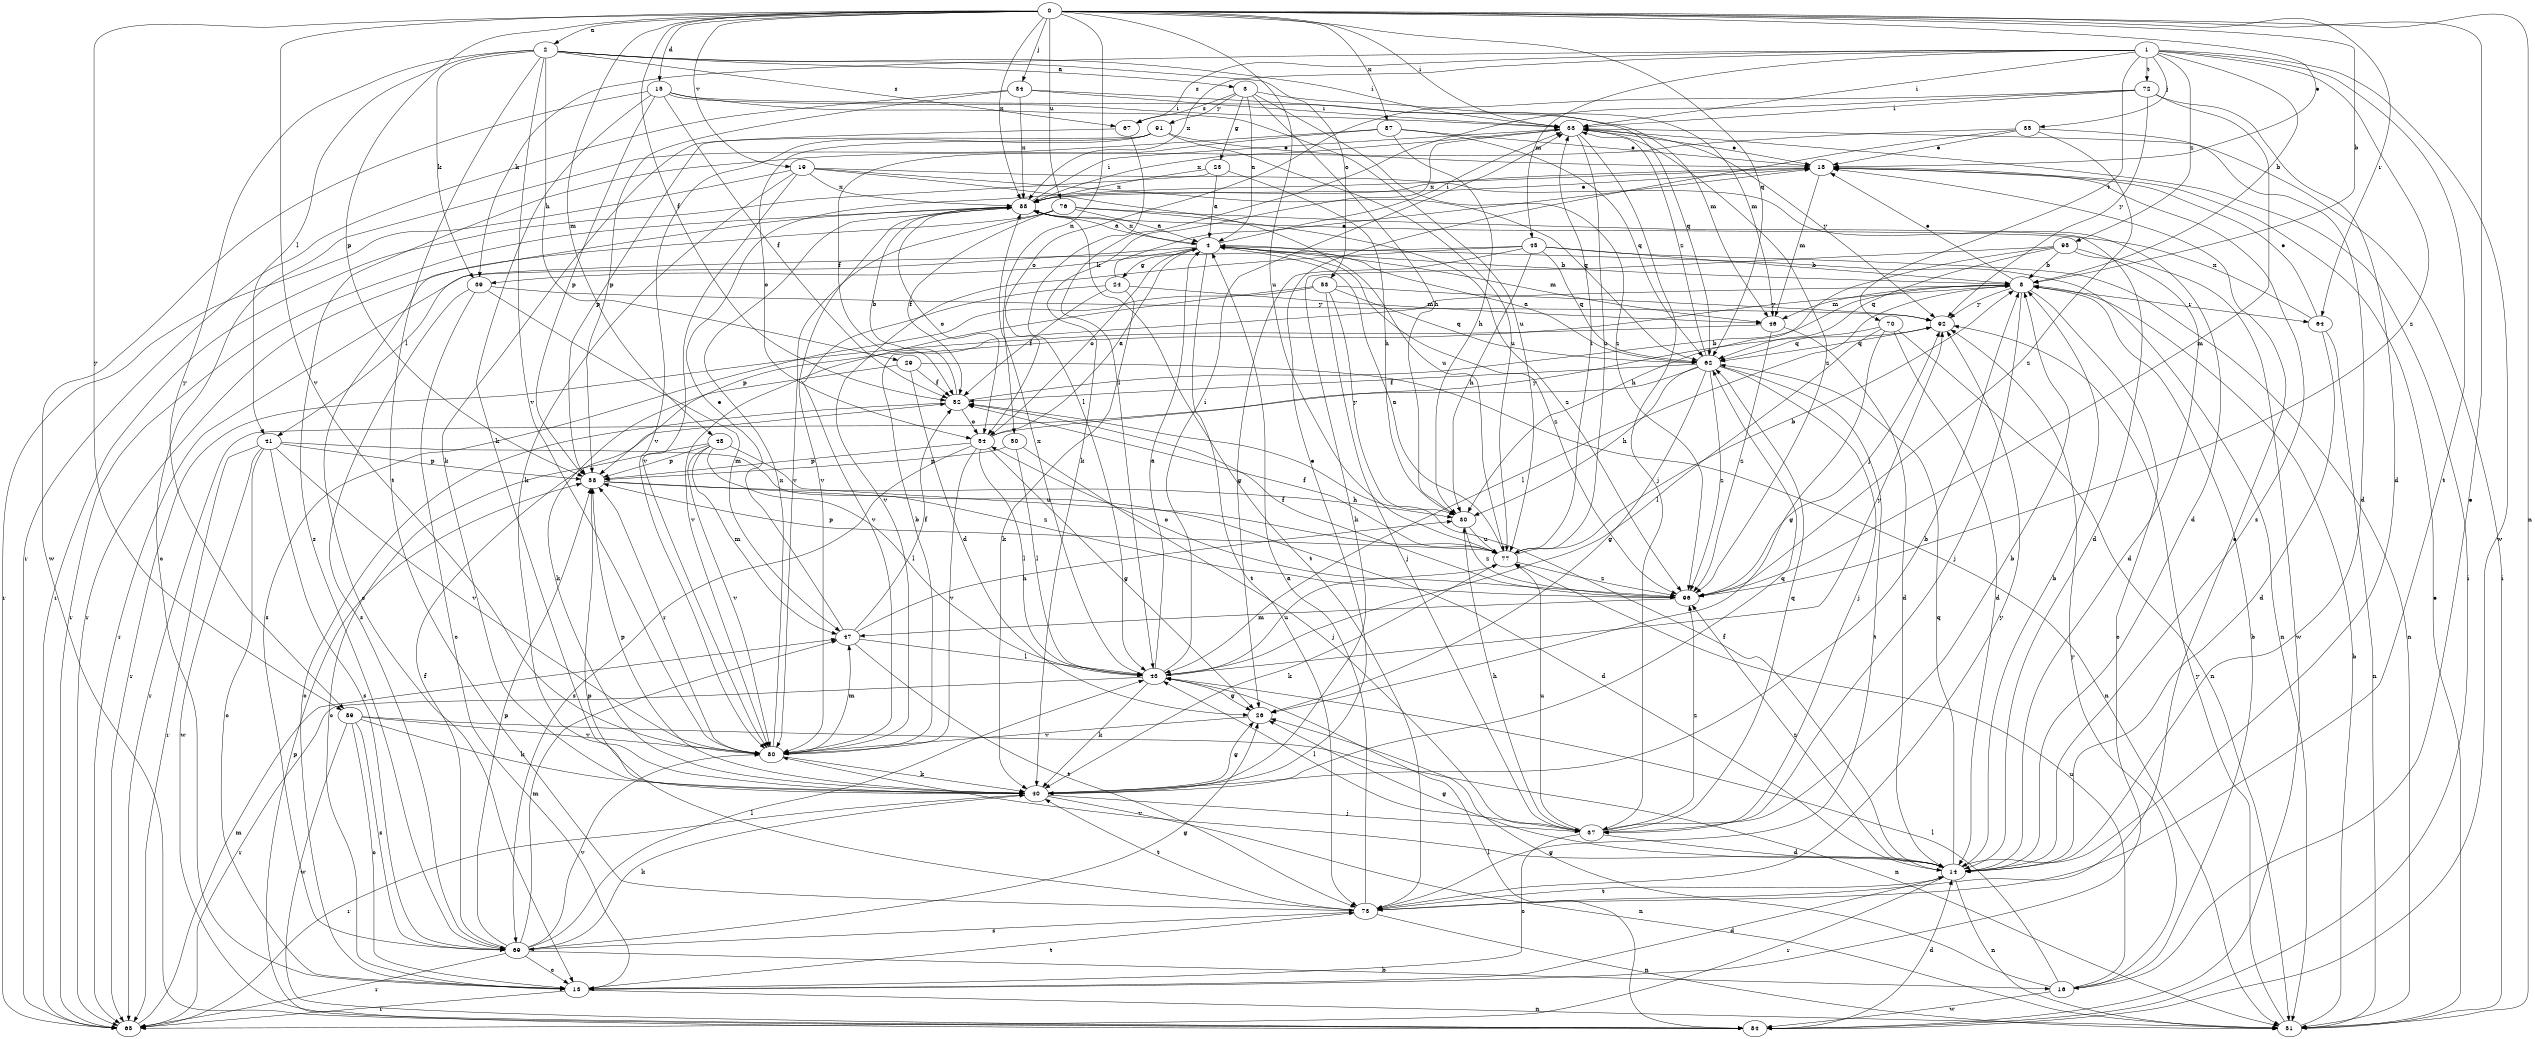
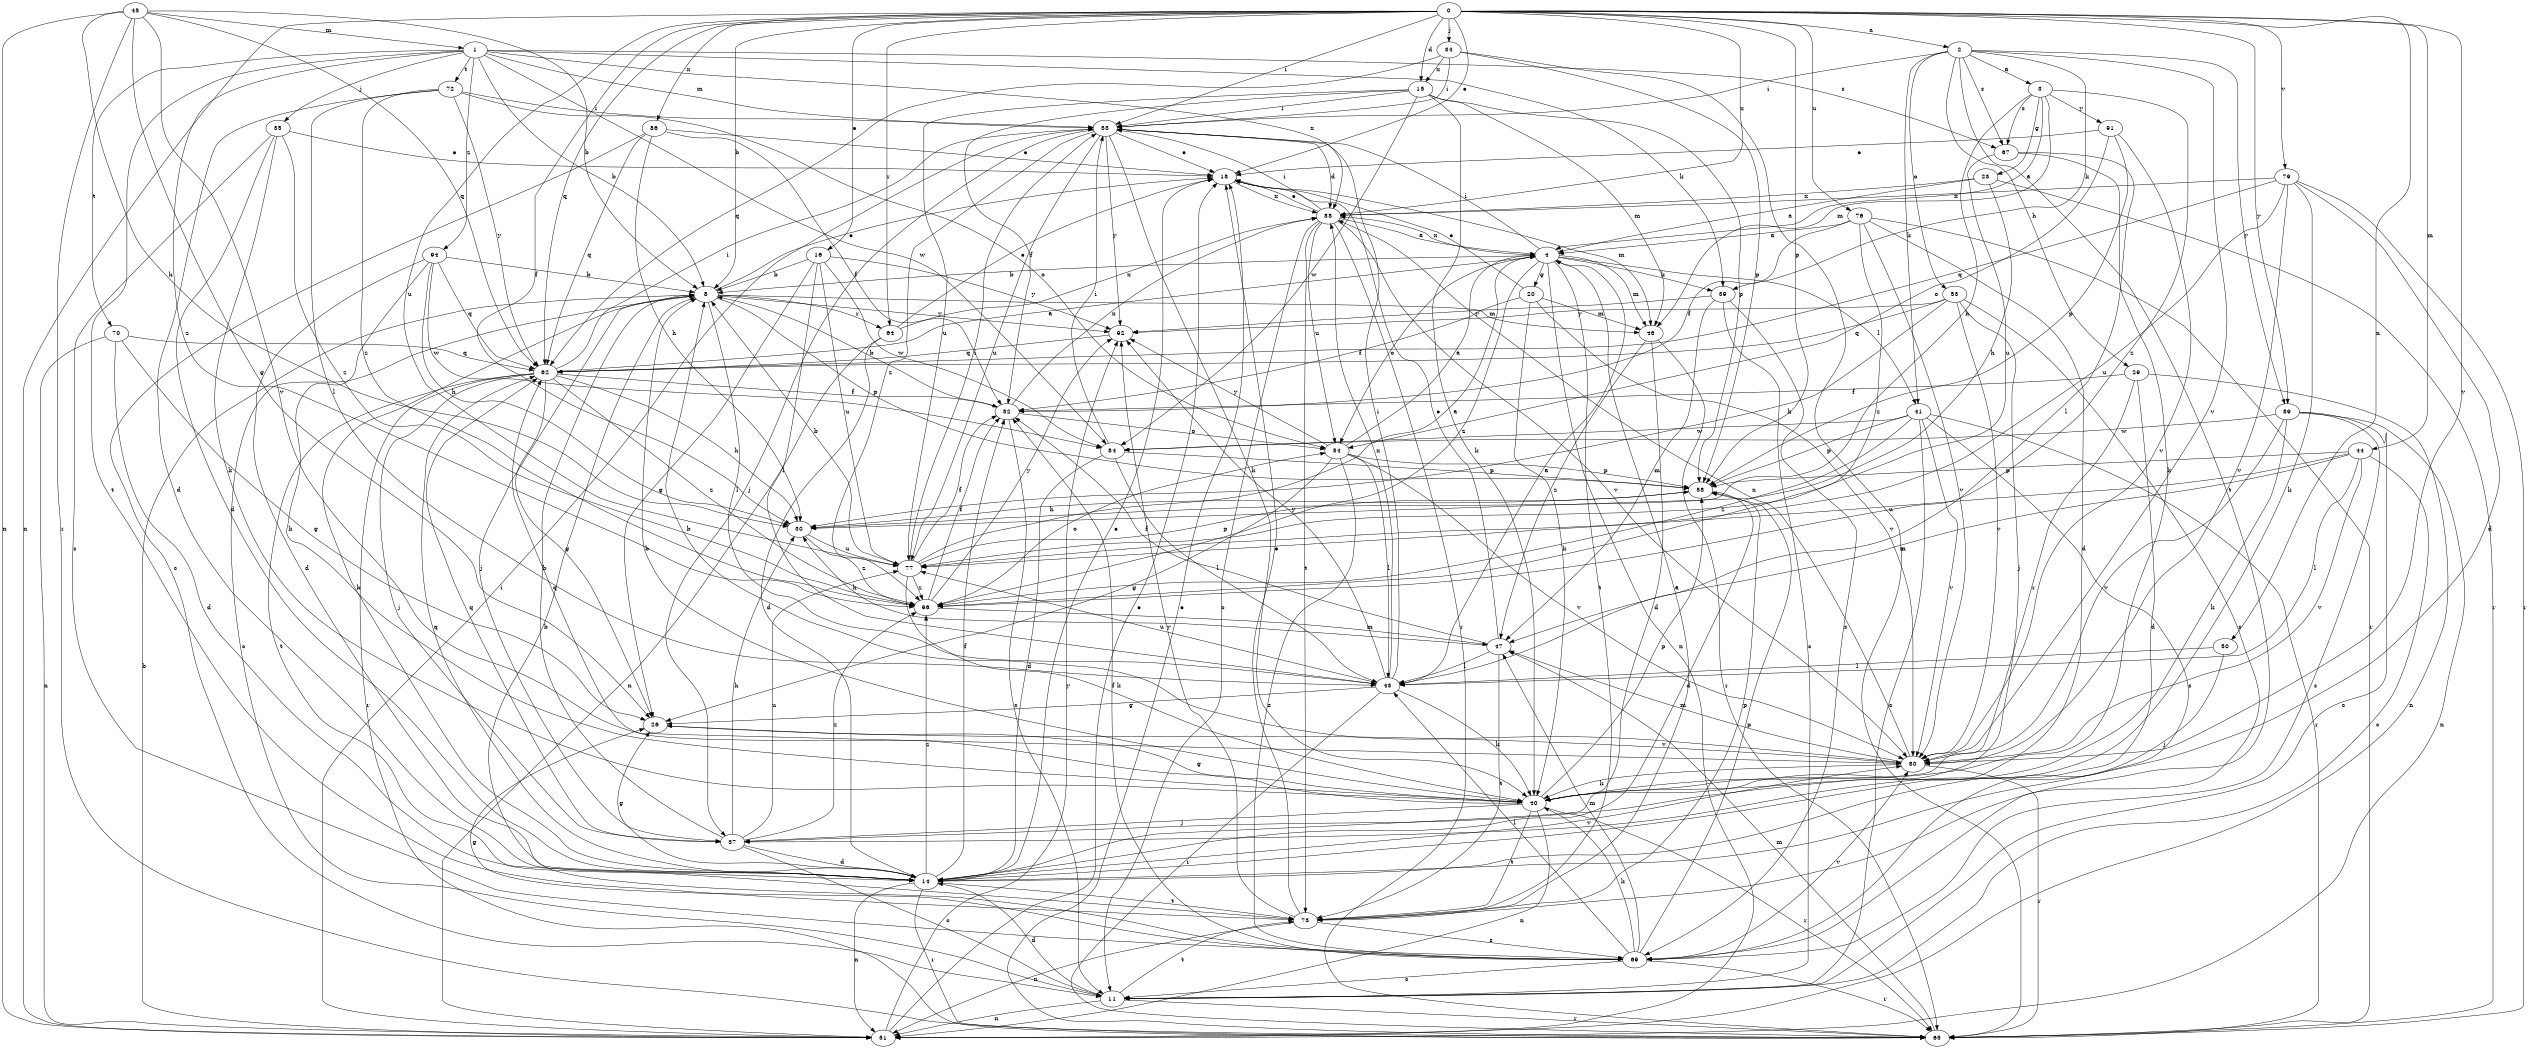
(1781, 66) -> (303, 30)
(1917, 89) -> (700, 89)
(642, 107) -> (680, 31)
(1389, 128) -> (654, 128)
(1022, 146) -> (1436, 68)
(802, 167) -> (2287, 177)
(1199, 167) -> (1333, 177)
(2078, 223) -> (495, 230)
(1444, 243) -> (1612, 513)
(298, 246) -> (1909, 236)
(1682, 246) -> (728, 255)
(2066, 246) -> (435, 255)
(1117, 285) -> (1531, 294)
(875, 304) -> (1114, 314)
(943, 324) -> (1318, 333)
(2200, 344) -> (366, 353)
(1356, 402) -> (1790, 412)
(720, 441) -> (2360, 451)
(1313, 461) -> (230, 470)
(1870, 461) -> (1029, 470)
(1739, 462) -> (1560, 472)
(808, 467) -> none
(2257, 520) -> (1116, 529)
(1554, 558) -> none
(558, 578) -> (2034, 588)
(996, 609) -> (1767, 831)
(670, 636) -> (2038, 890)
(1363, 789) -> none
(1196, 872) -> (1488, 902)
(1249, 969) -> (766, 891)
(577, 990) -> (1112, 999)
none -> (1076, 1021)
